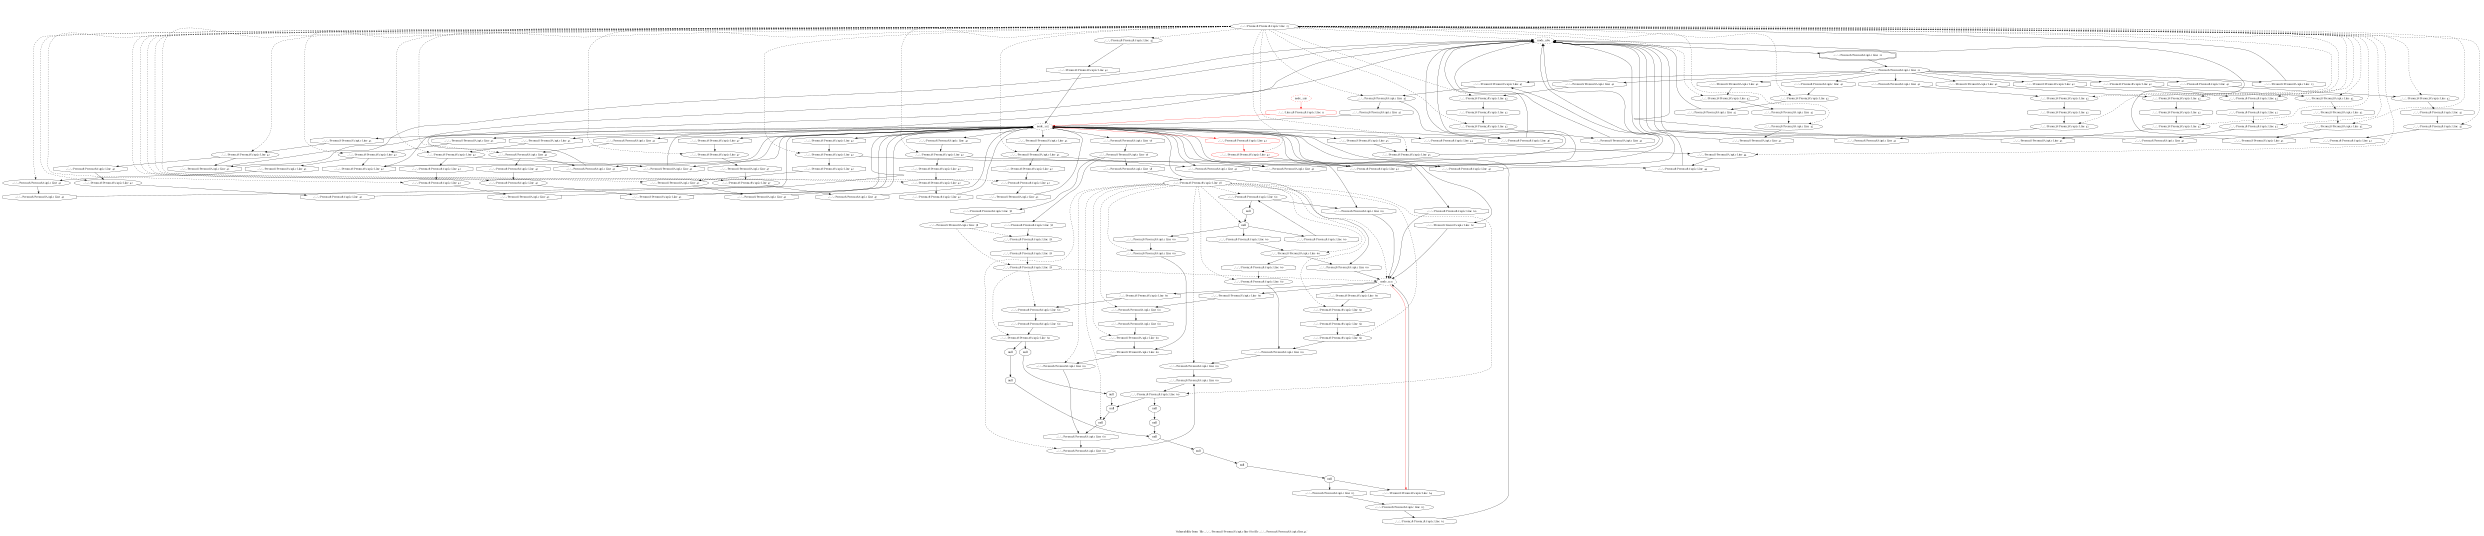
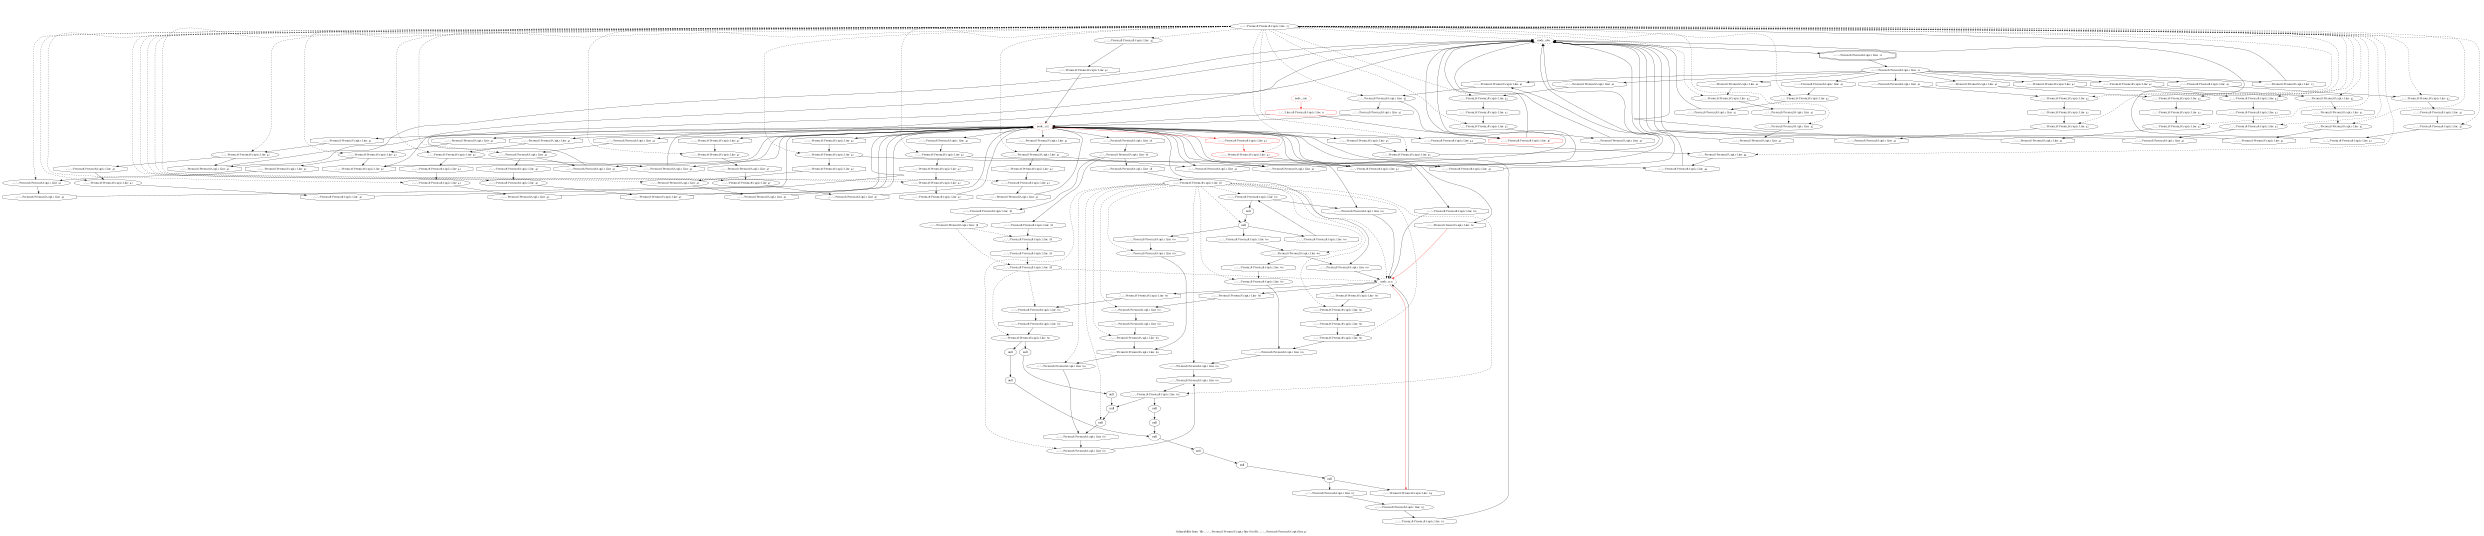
(1162, 120) -> (1162, 120)
(1043, 127) -> (1043, 127)
(1265, 129) -> (1408, 129)
(1525, 141) -> (1525, 141)
(1422, 255) -> (1422, 255)
